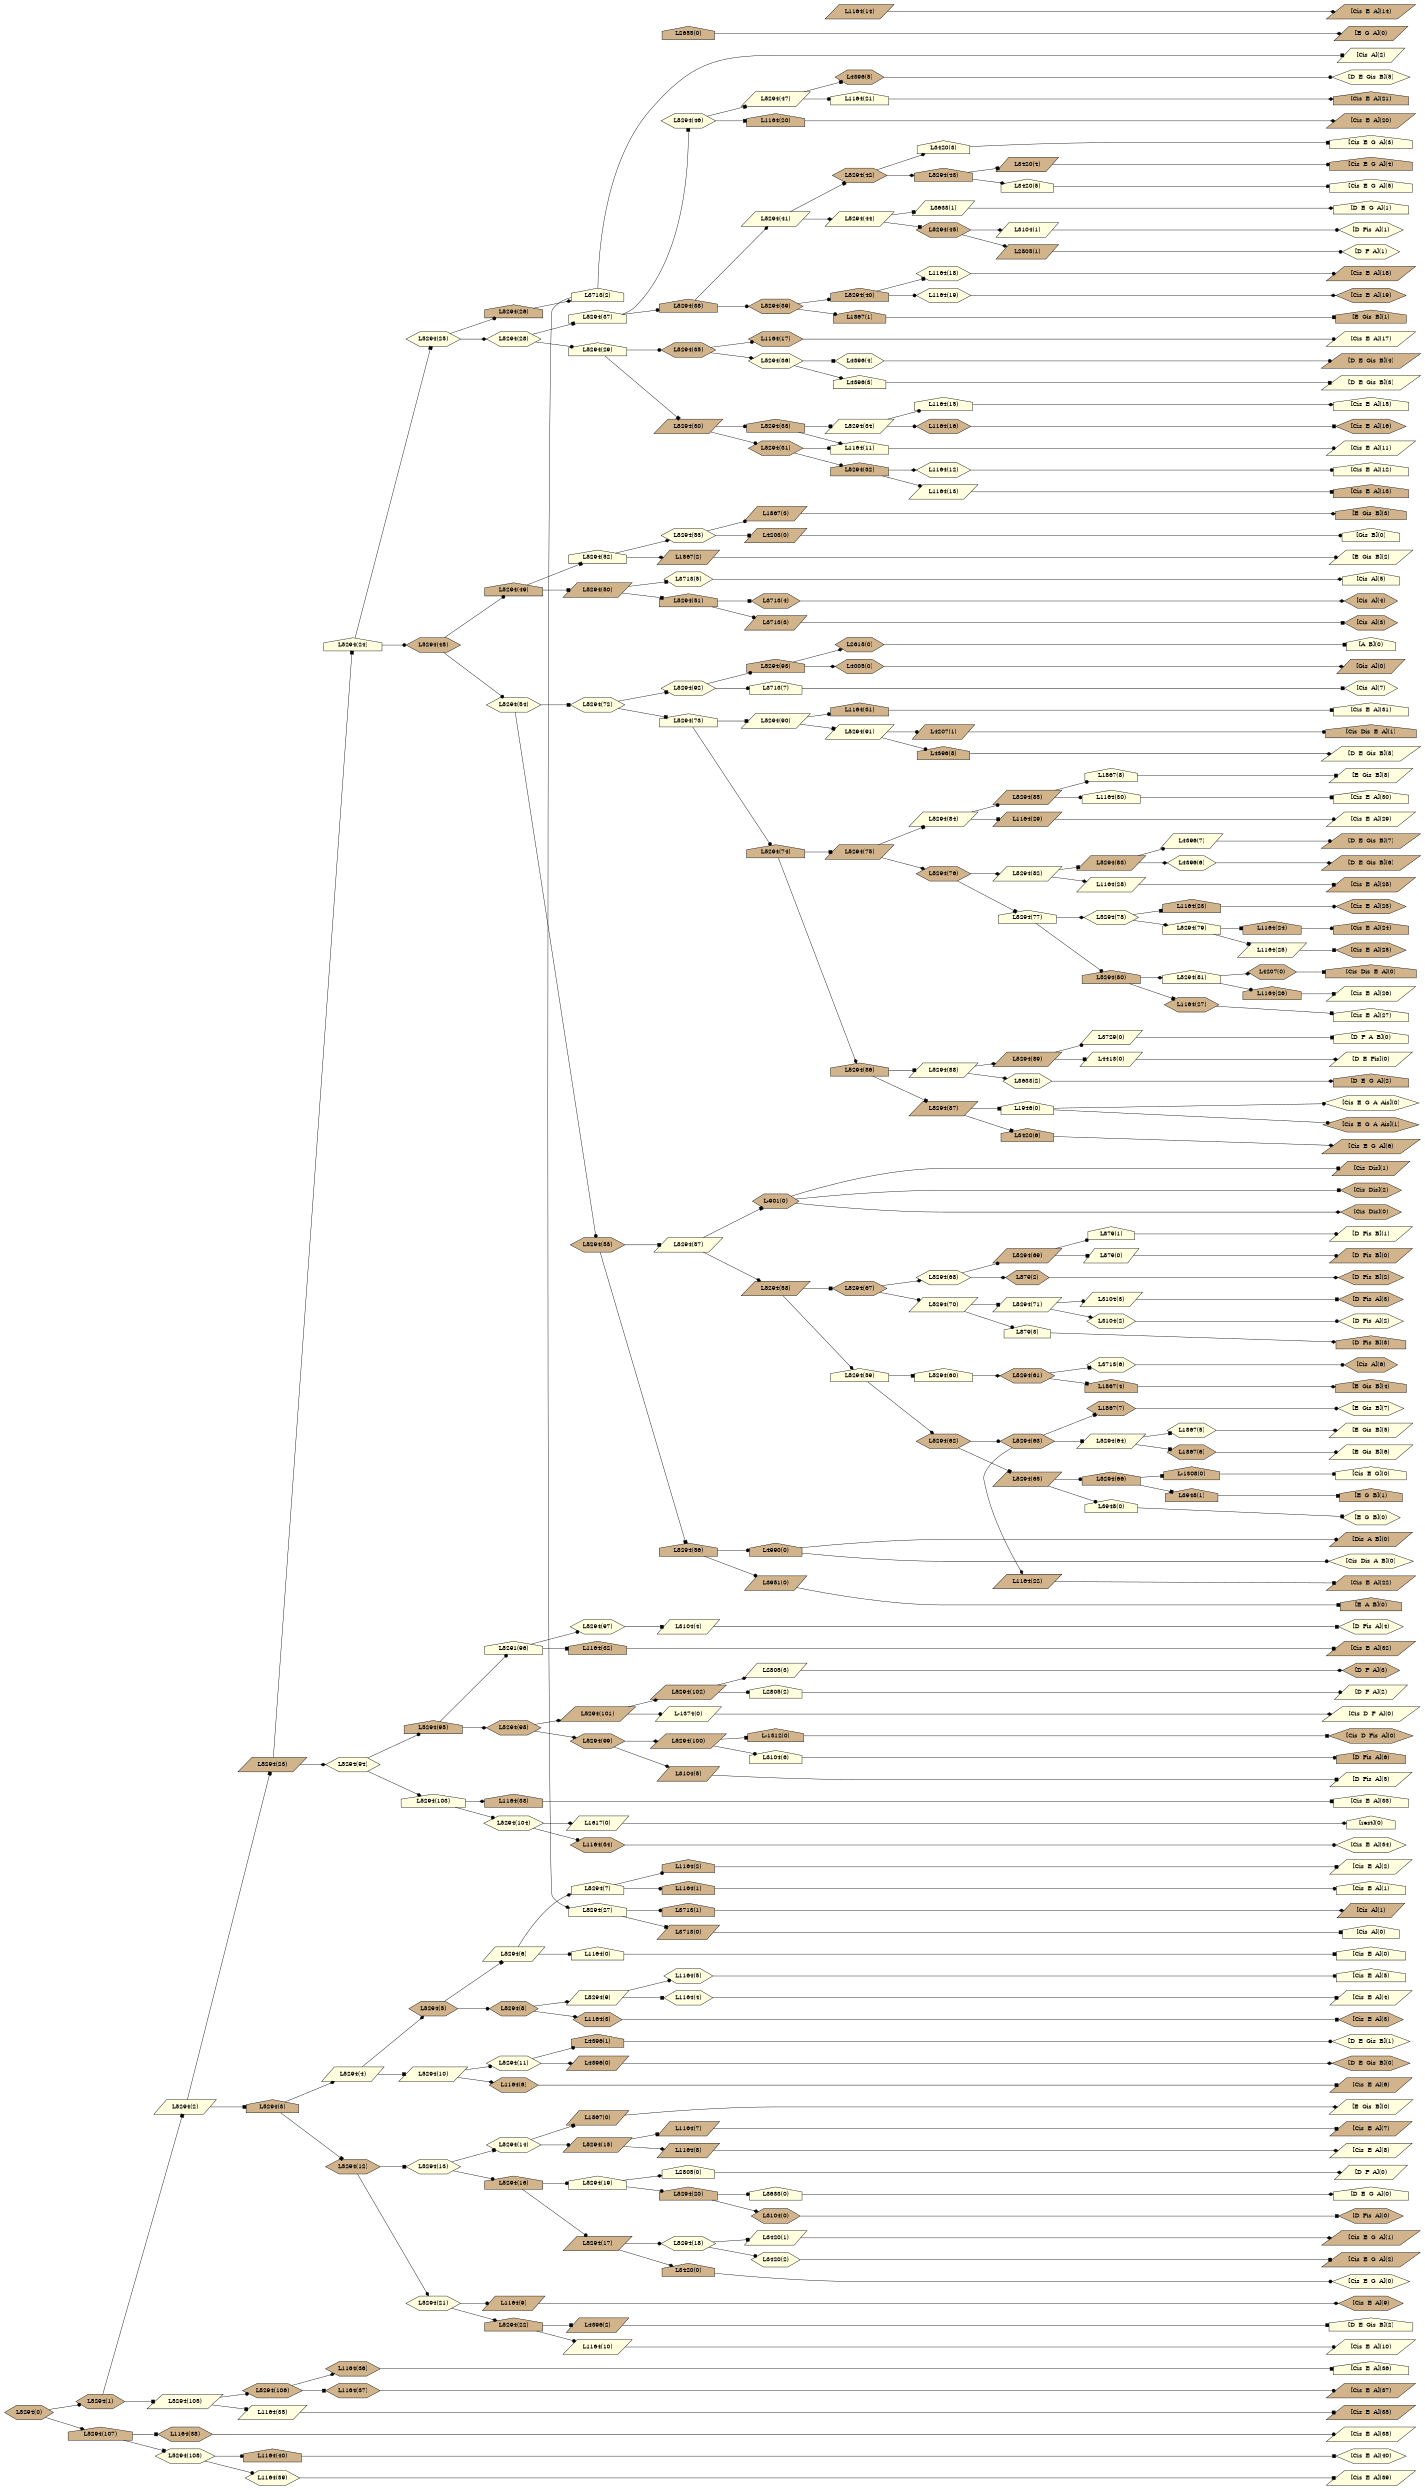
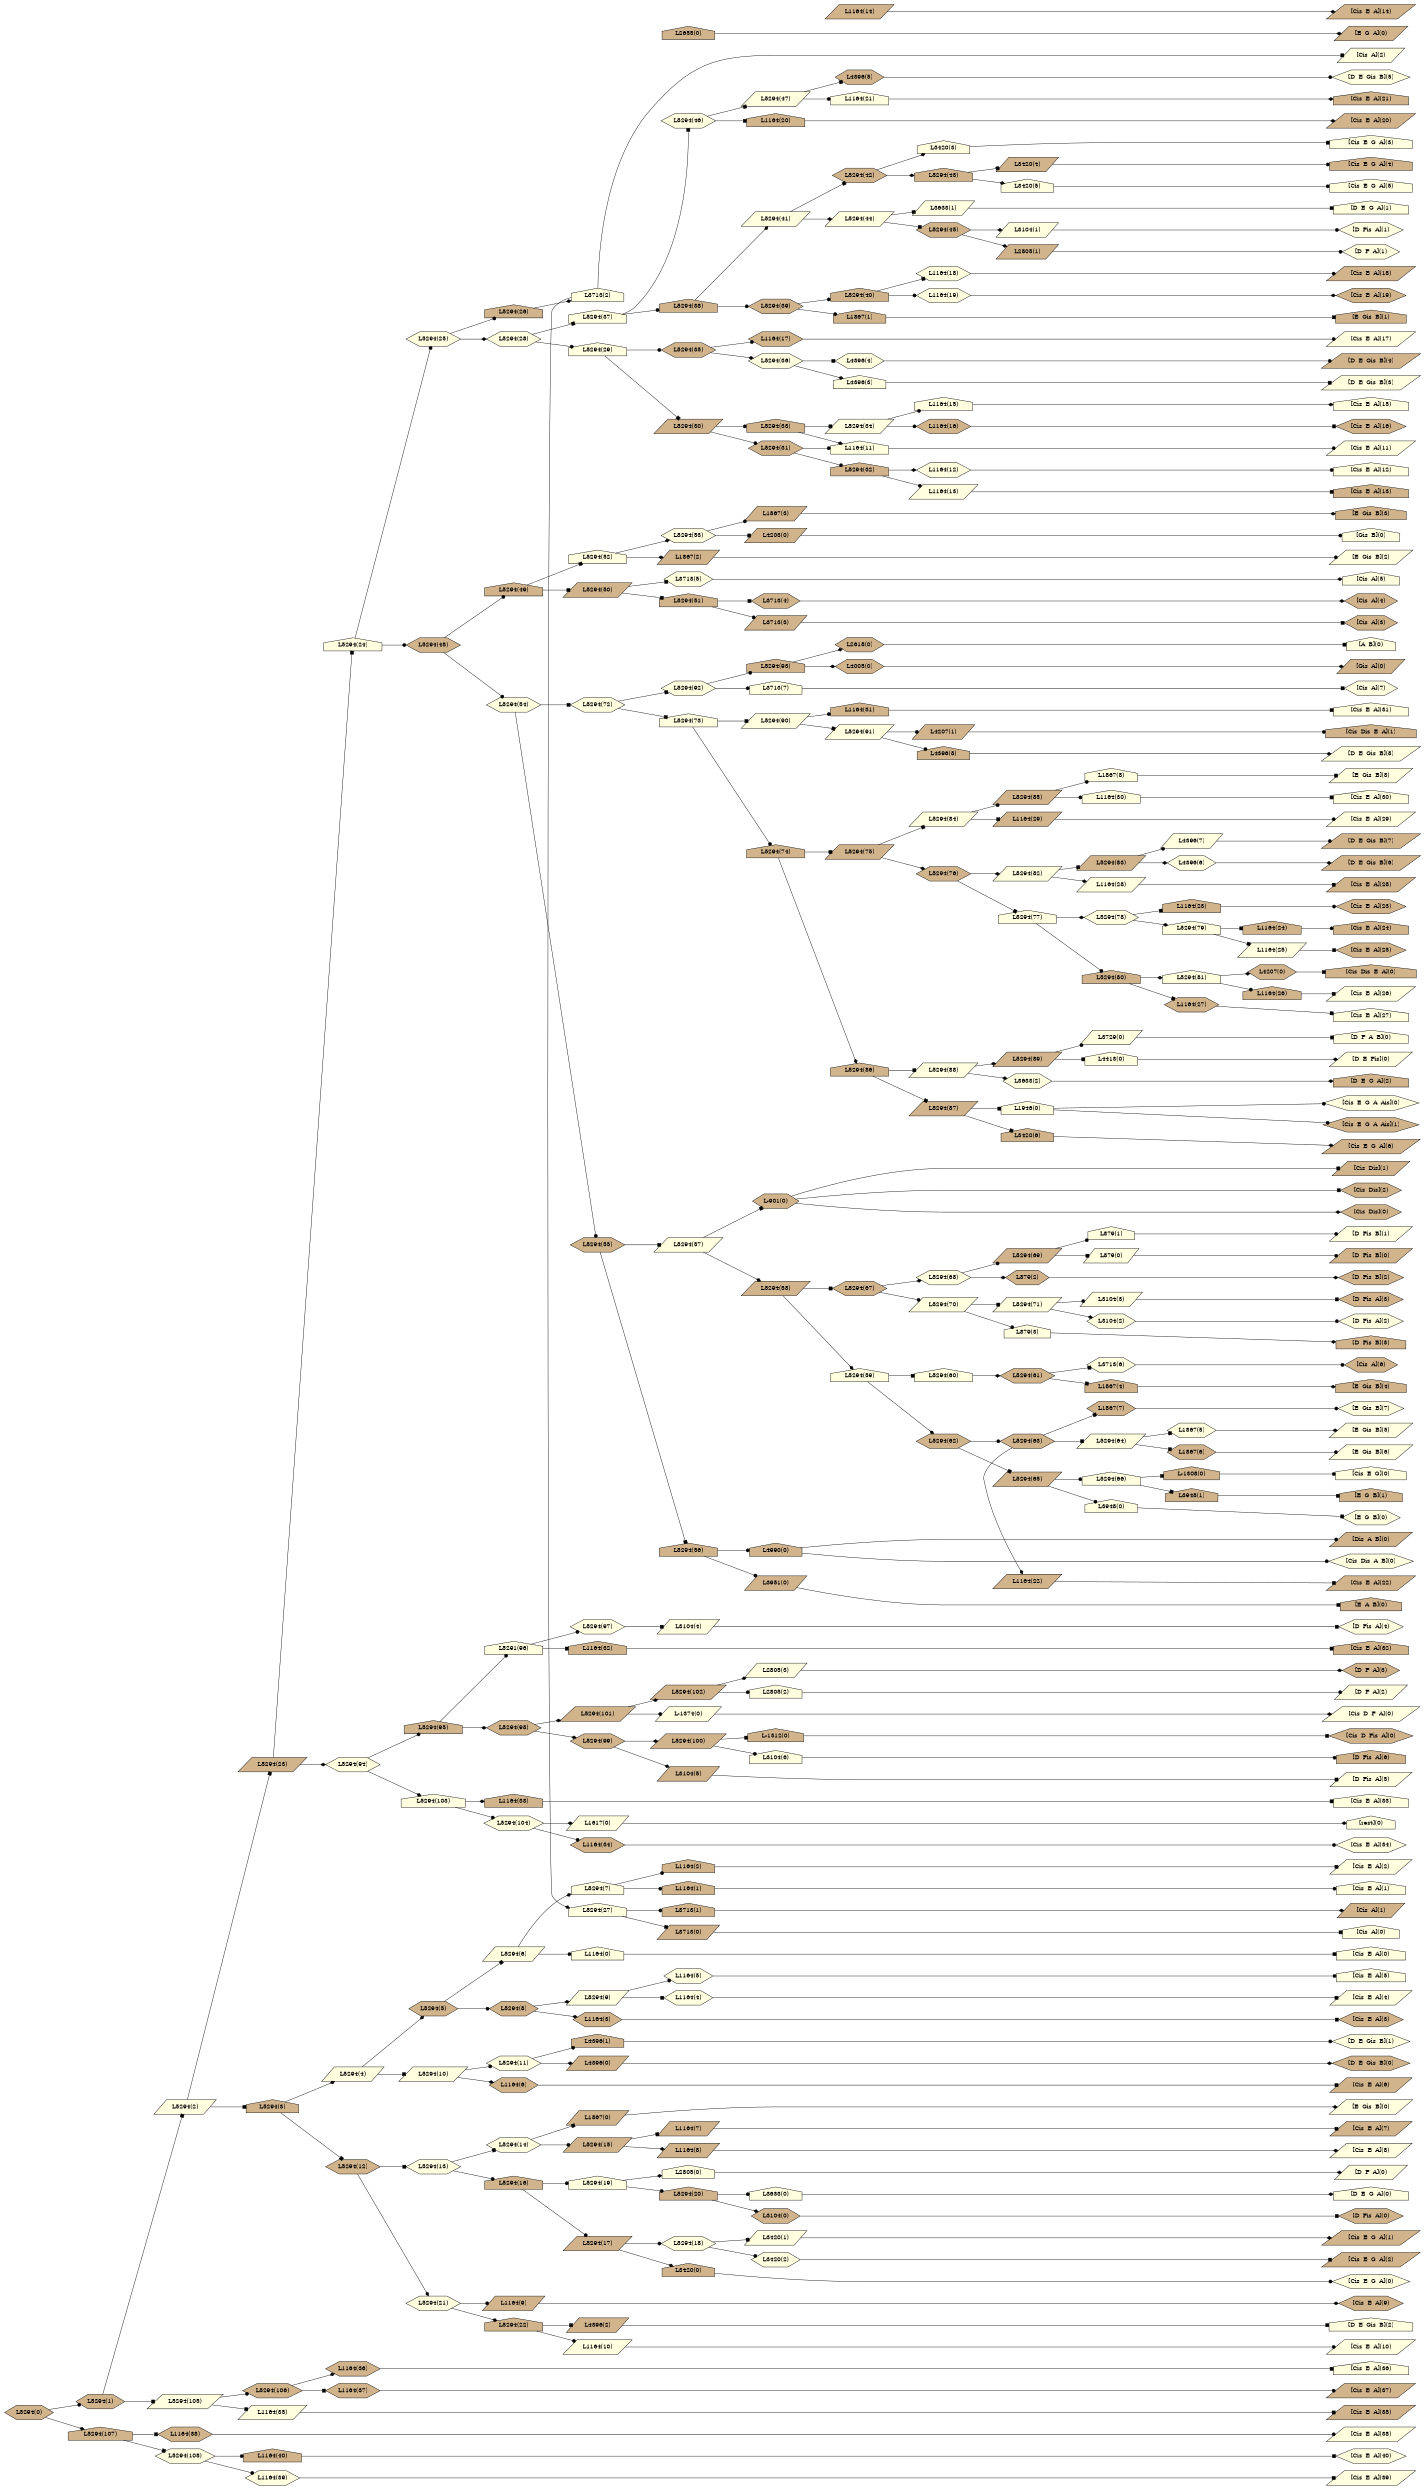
(1148, 208) -> (1149, 208)
(392, 494) -> (393, 494)
(1111, 1059) -> (1111, 1059)
(1111, 1479) -> (1111, 1479)
(1371, 1649) -> (1371, 1649)
